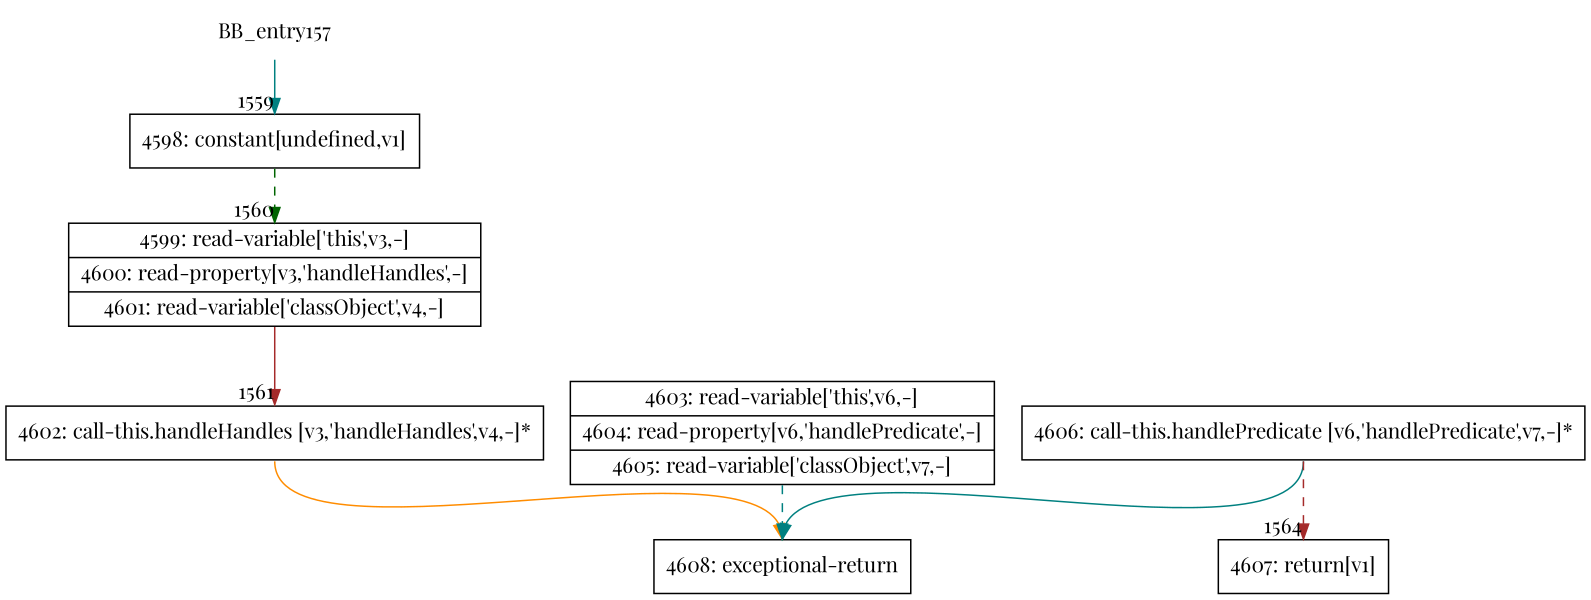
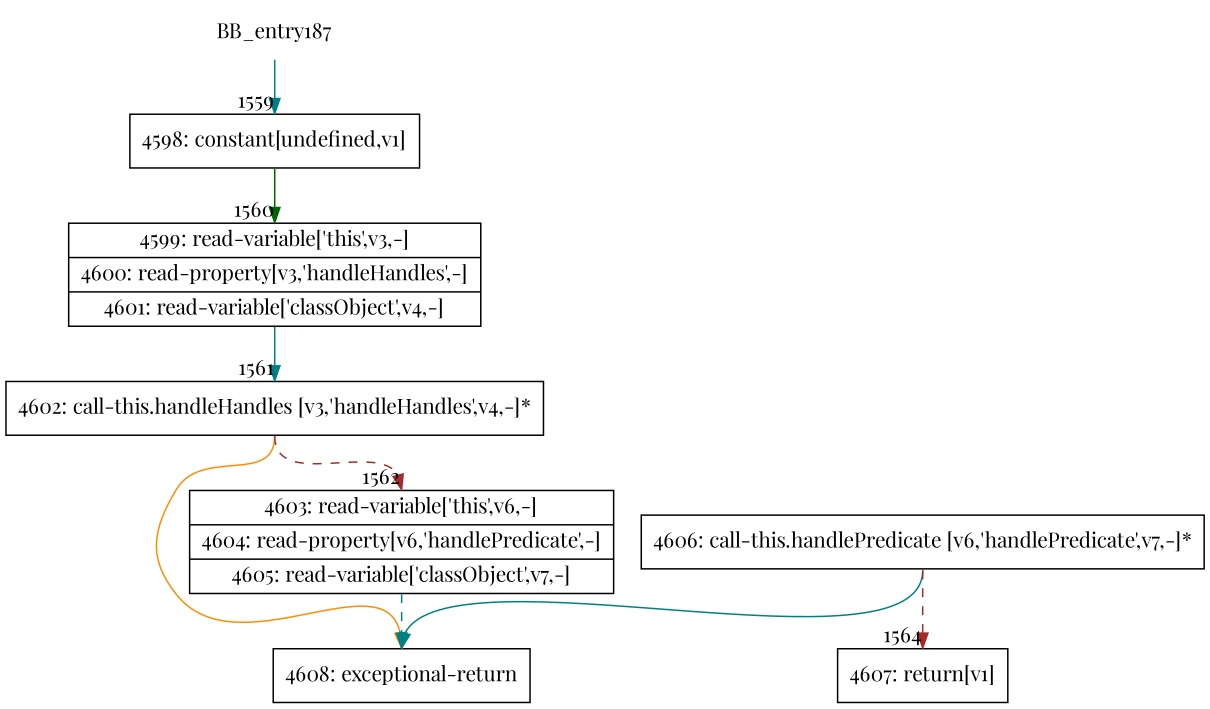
(275, 33) -> (275, 33)
(275, 188) -> (275, 188)
(275, 358) -> (275, 346)
none -> (331, 463)
